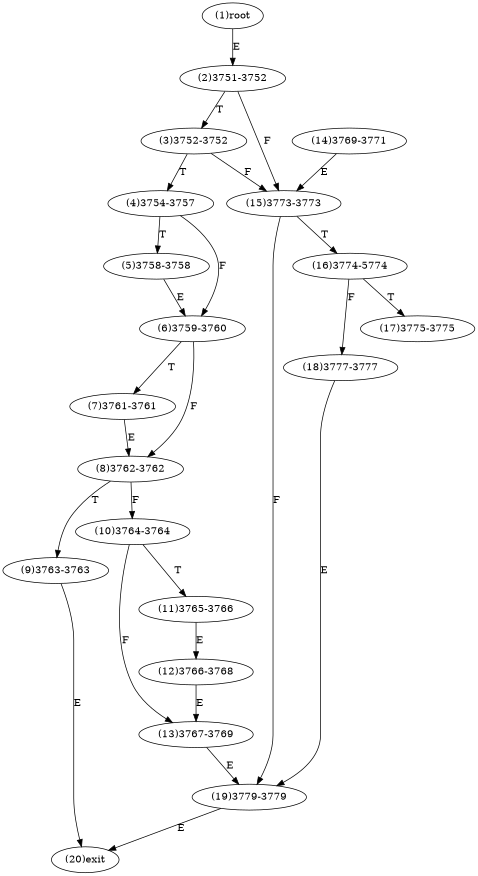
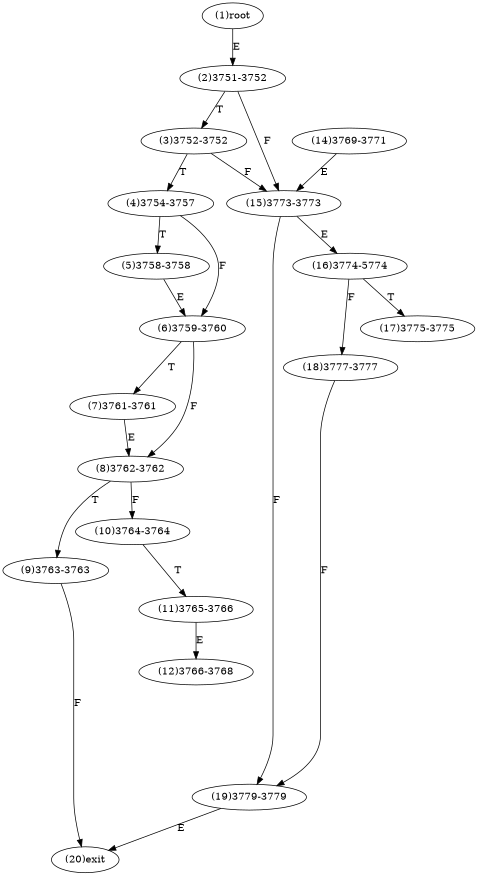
(325, 235) -> (325, 235)
(324, 571) -> (324, 571)
(78, 703) -> (78, 703)
(196, 735) -> none
